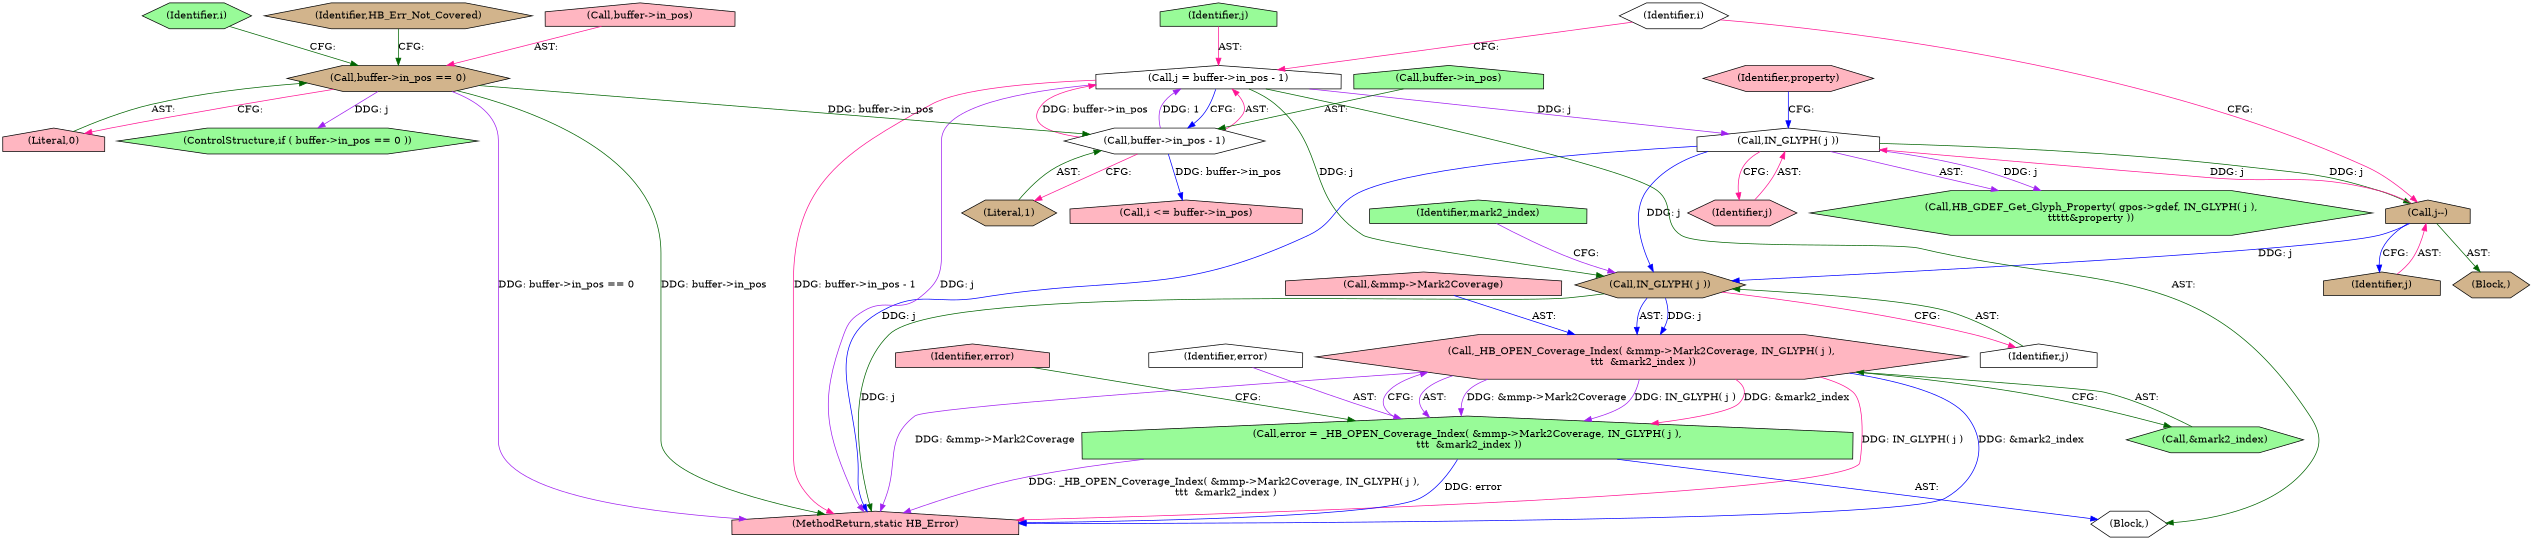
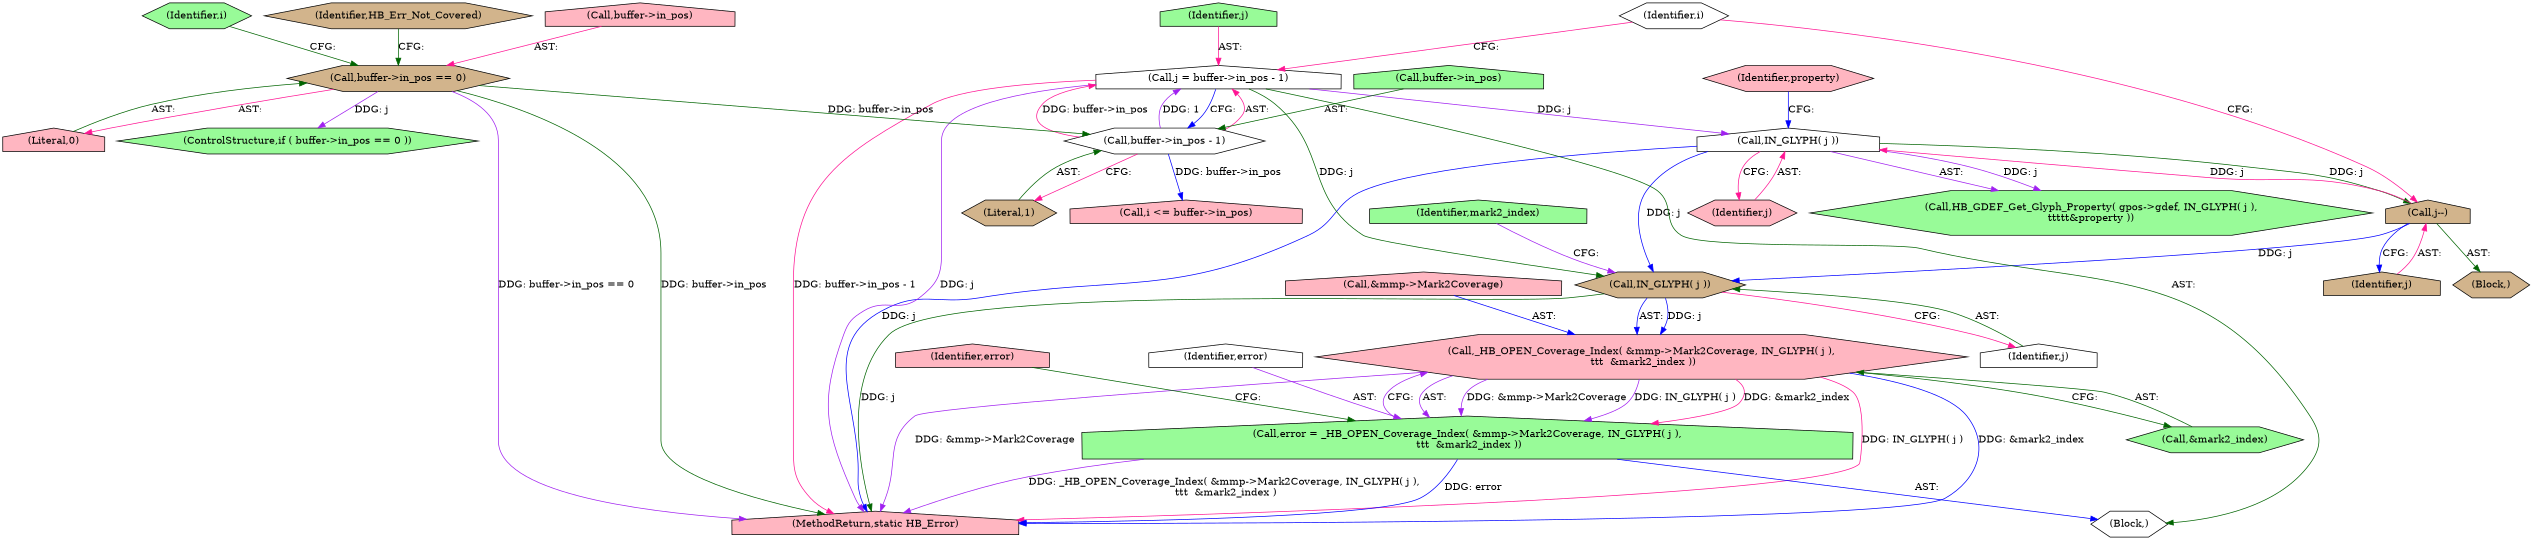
(252, 110) -> (252, 110)
